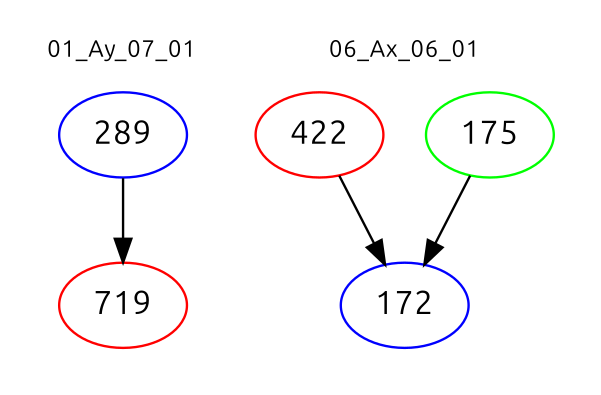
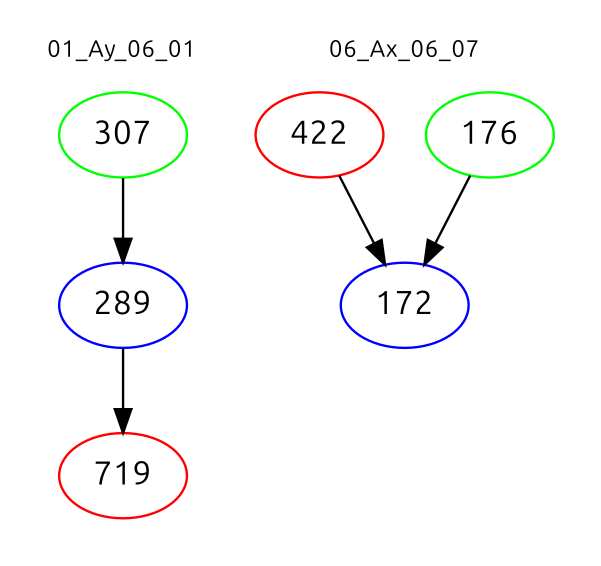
(123, 51) -> (123, 51)
(405, 51) -> (405, 51)
none -> (123, 135)
(490, 135) -> (490, 135)
